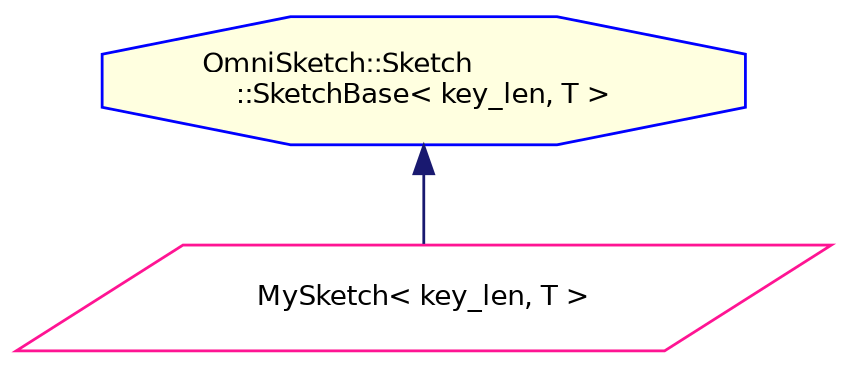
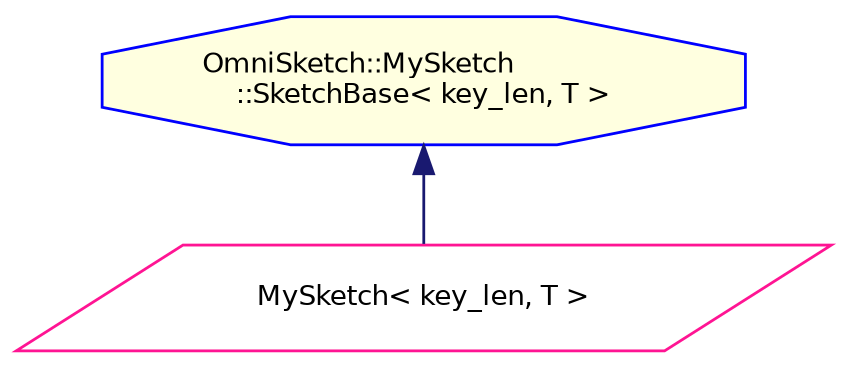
(424, 81) -> (424, 81)
